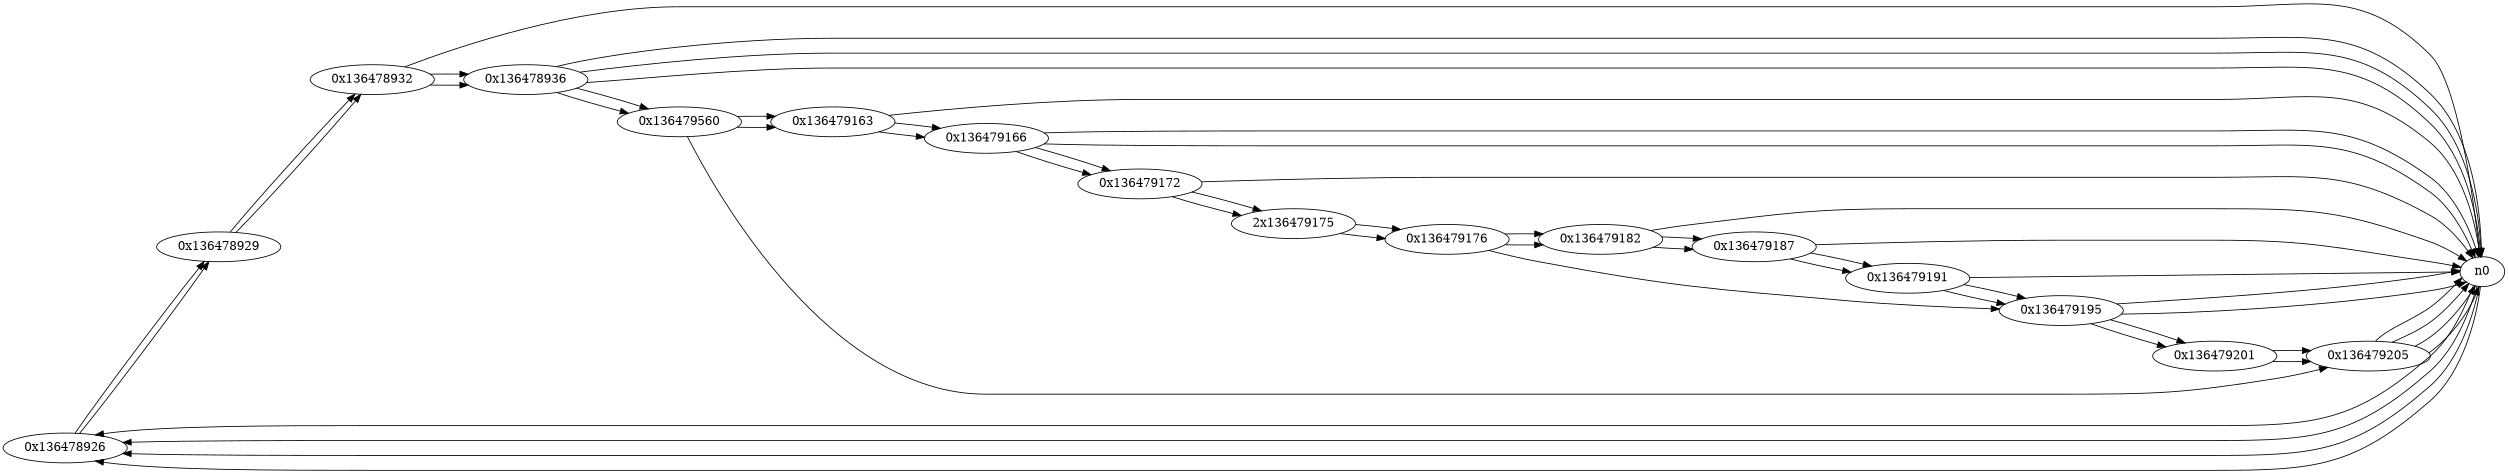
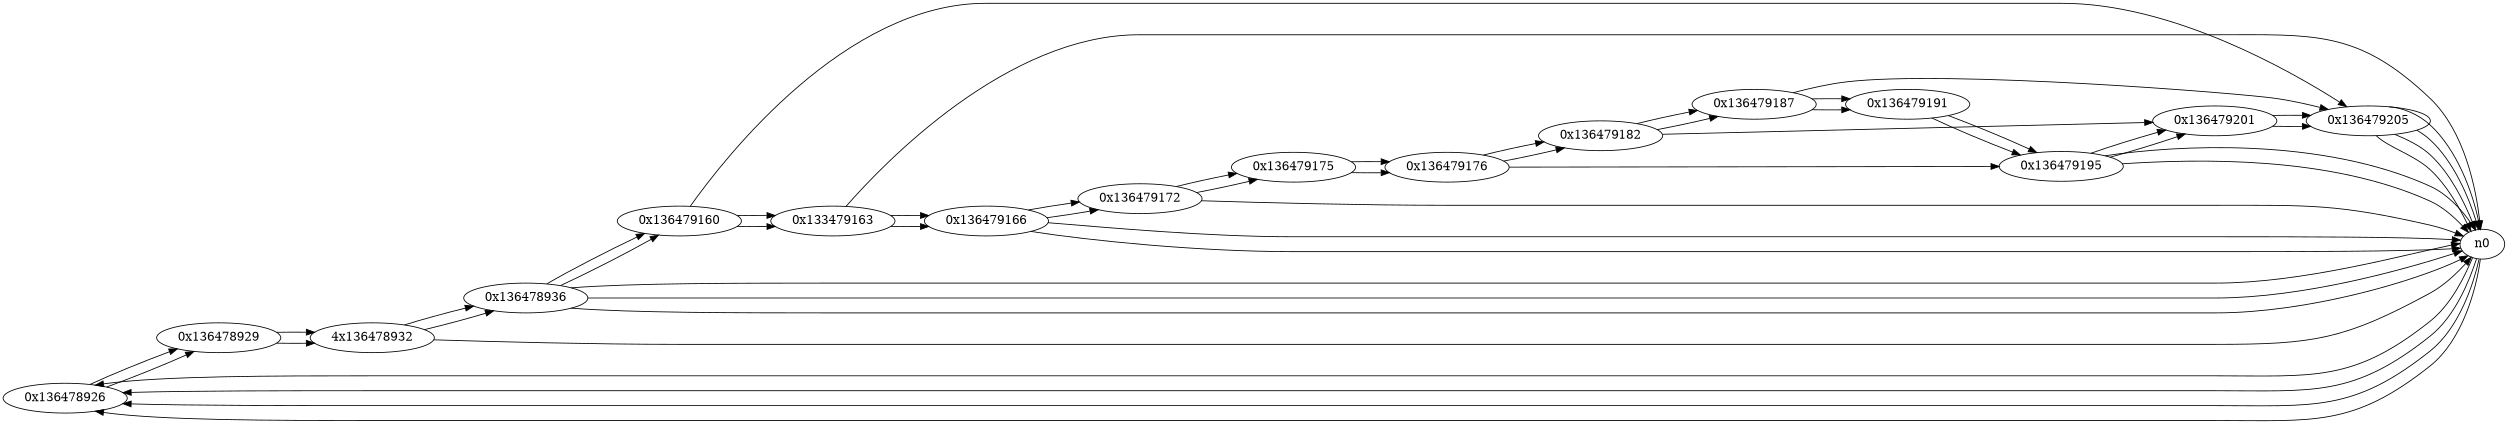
(372, 80) -> (372, 338)
(679, 122) -> (679, 221)
(833, 122) -> (833, 221)
(2058, 209) -> (1903, 128)
(1293, 224) -> (1293, 167)
(2135, 240) -> (2057, 82)
(2210, 275) -> none
